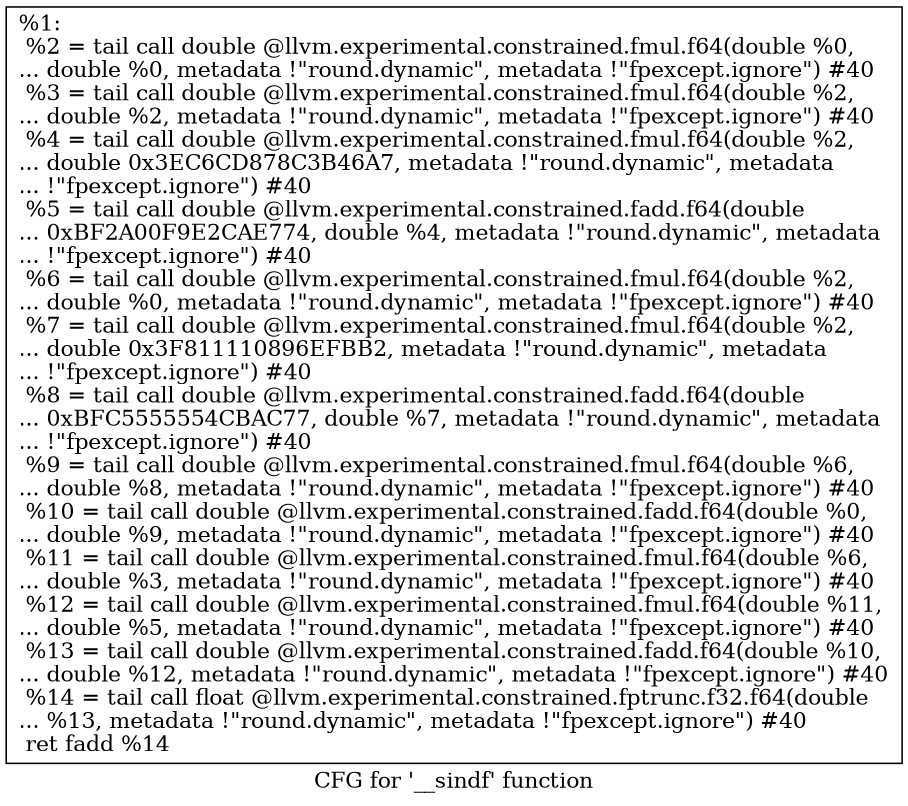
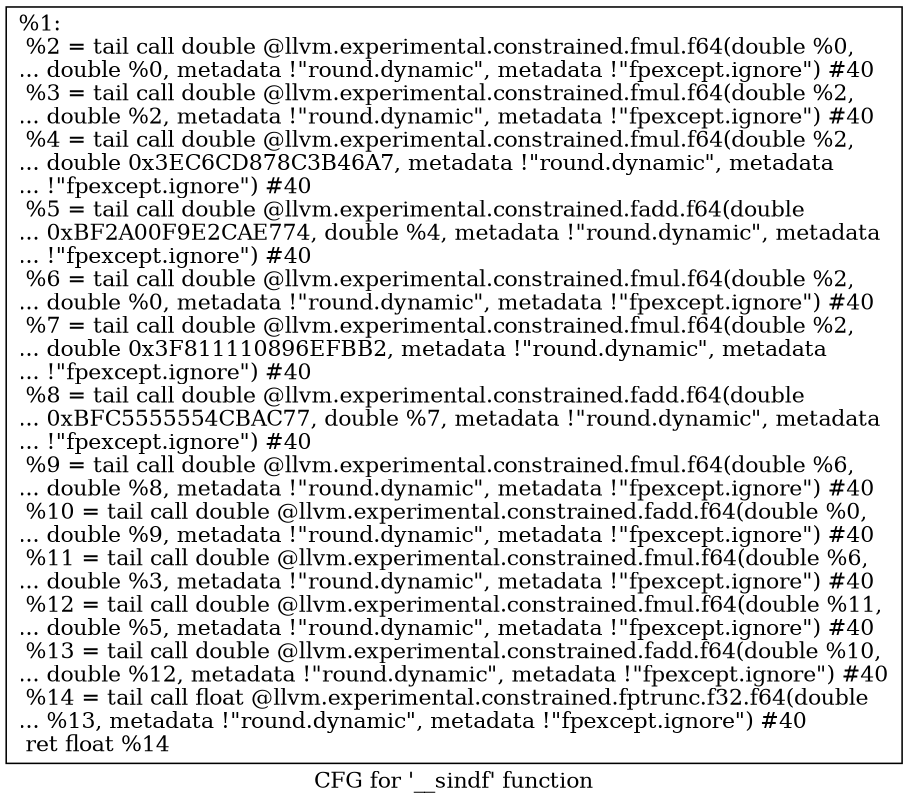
(95, 745) -> (95, 745)
